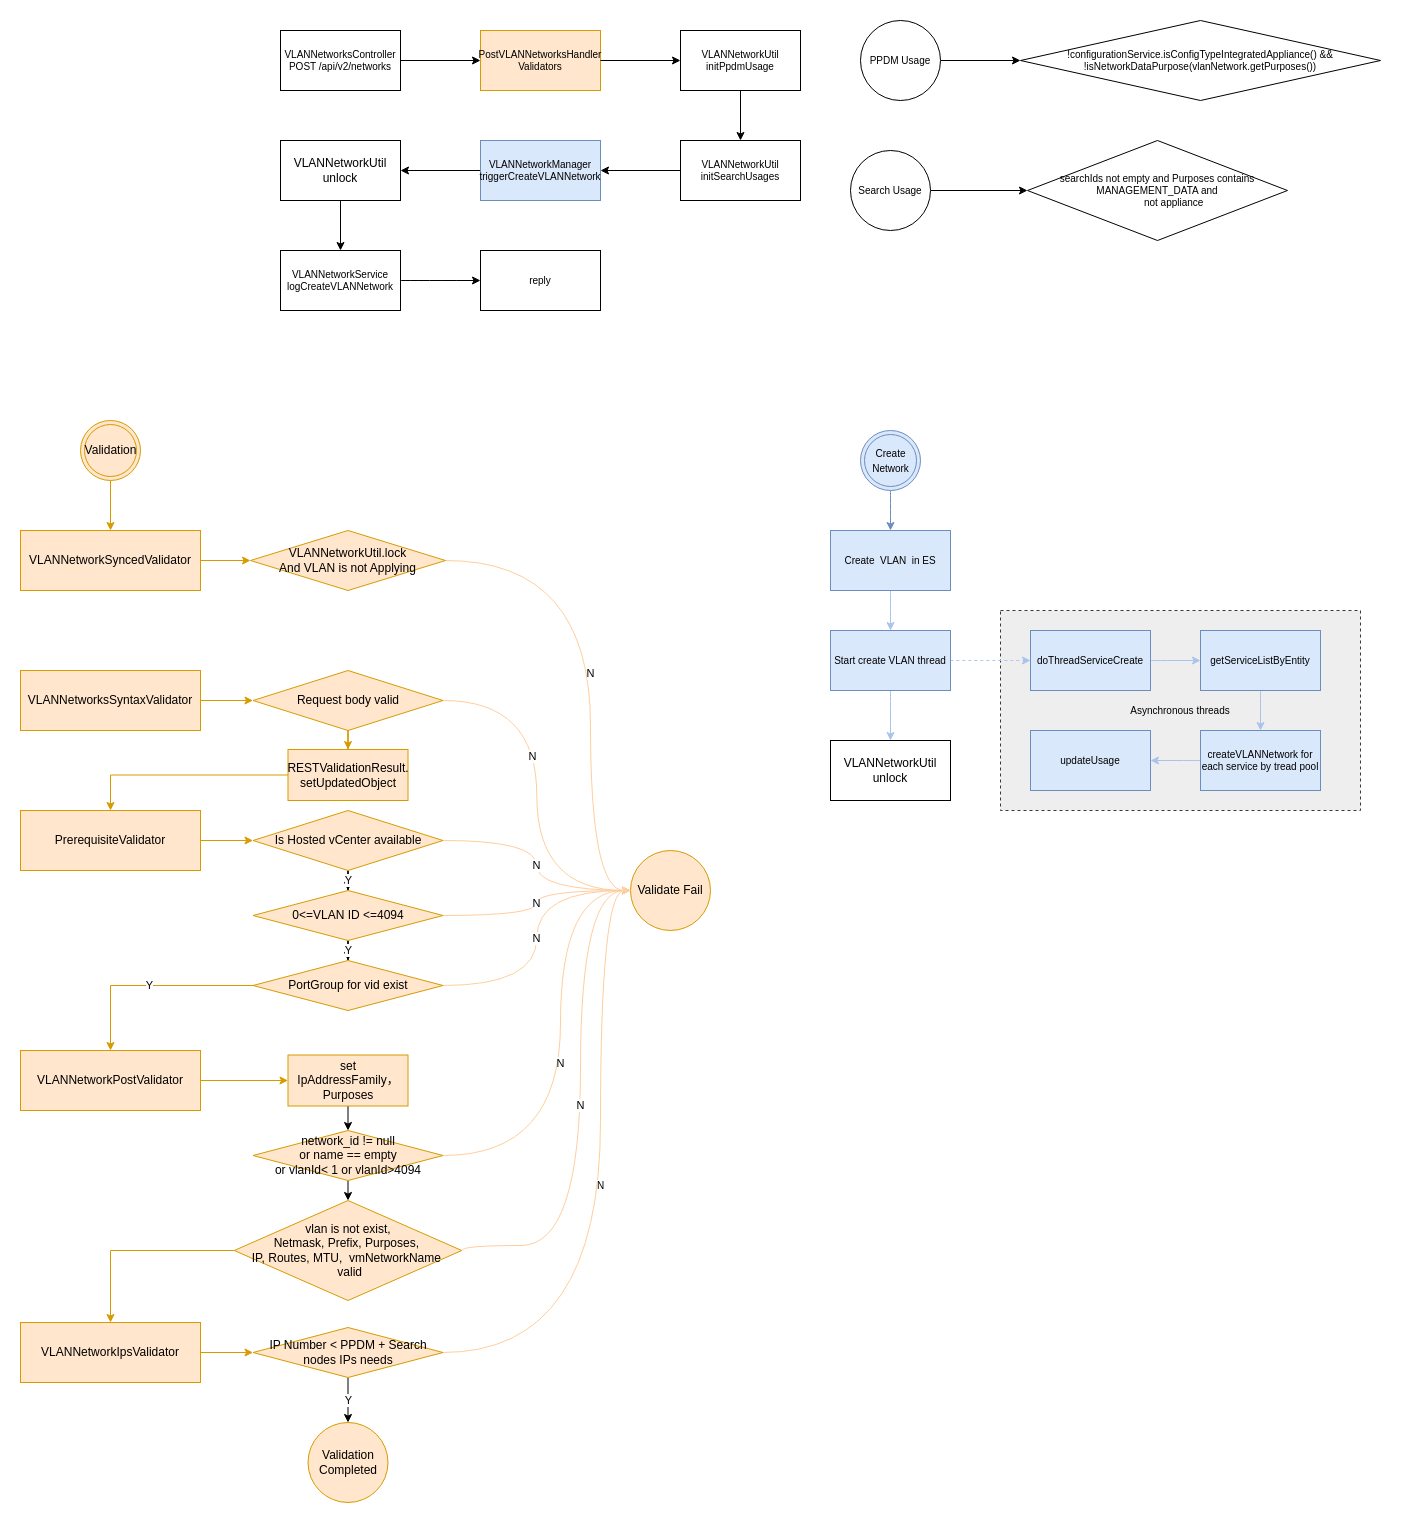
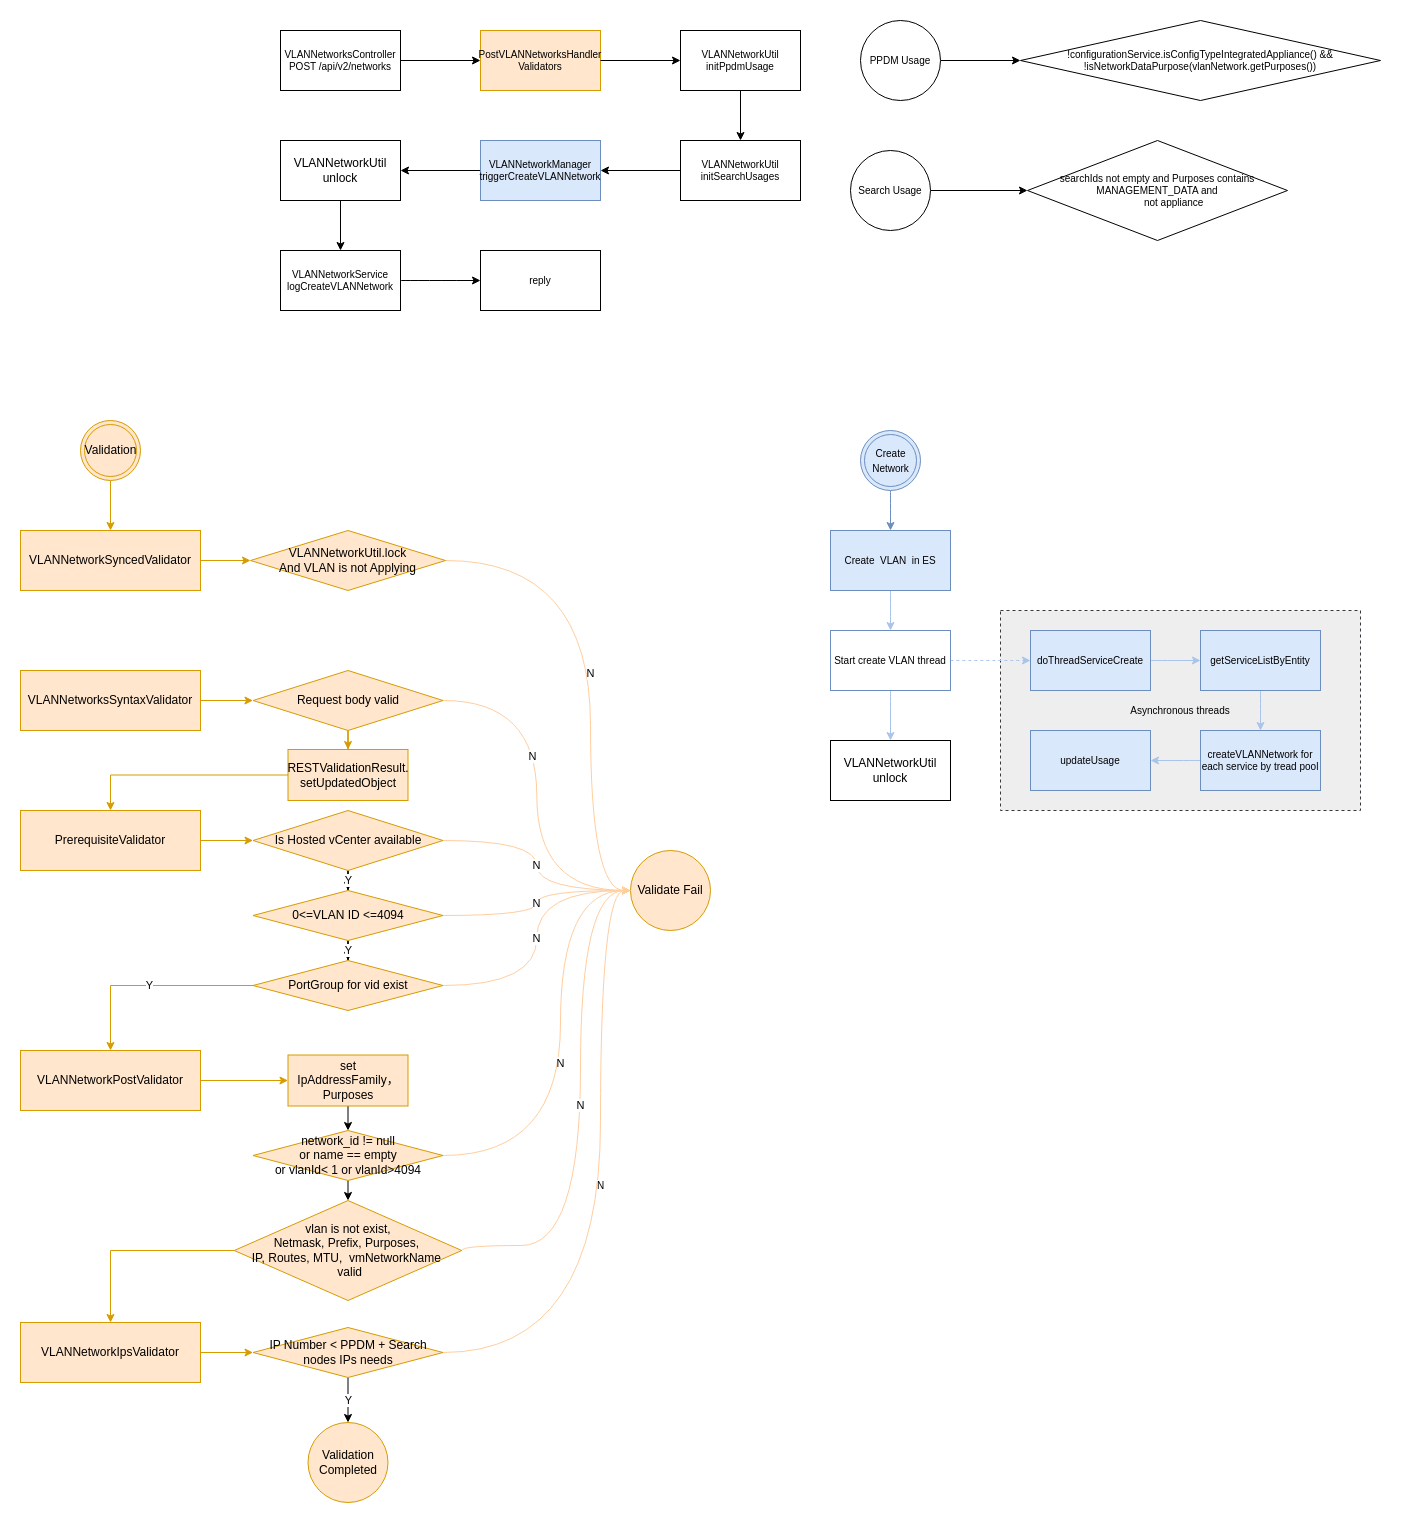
(891, 661) -> (891, 661)
